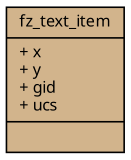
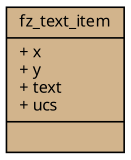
(38, 88) -> (41, 88)
